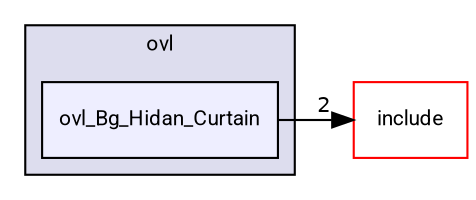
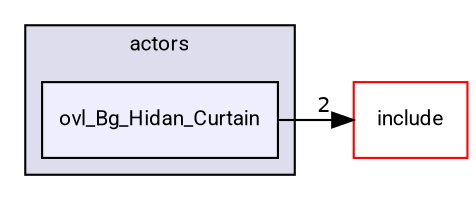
(160, 45) -> (160, 45)
